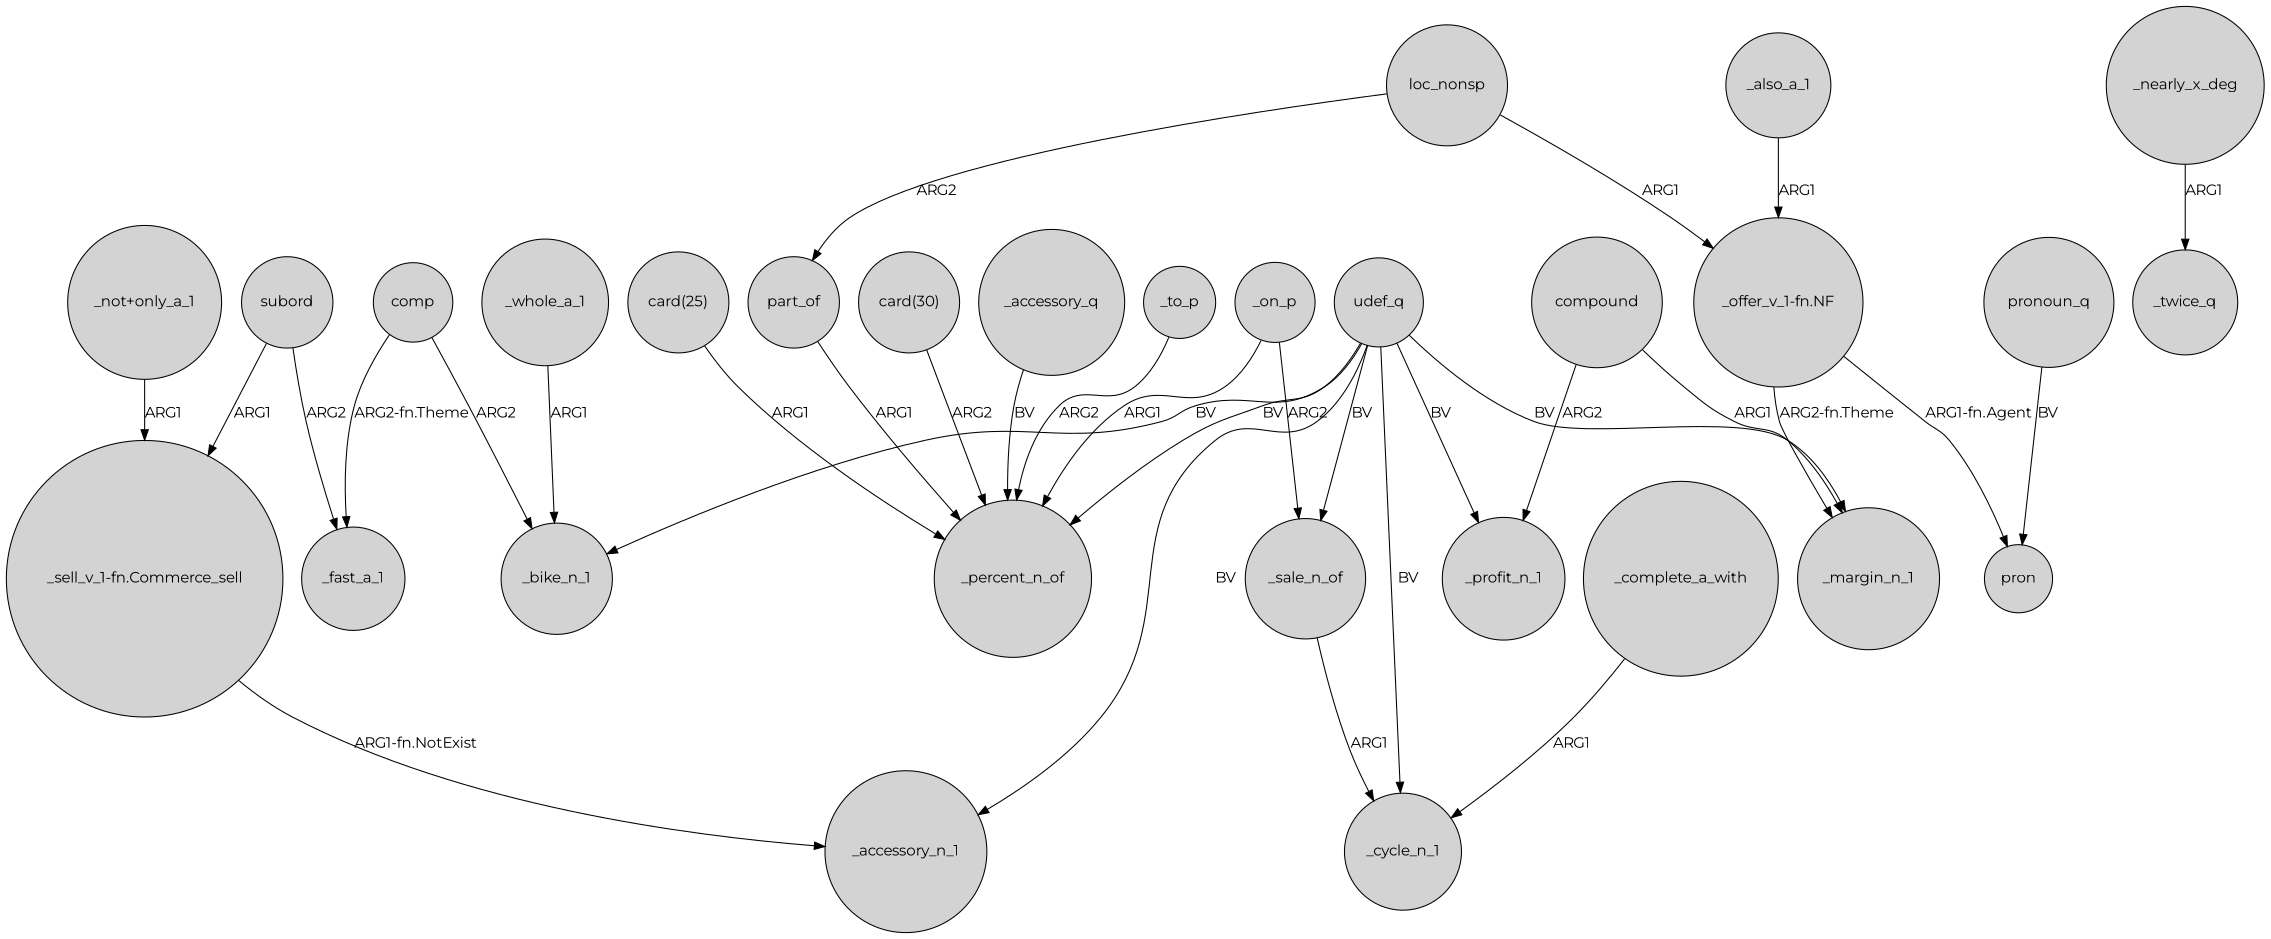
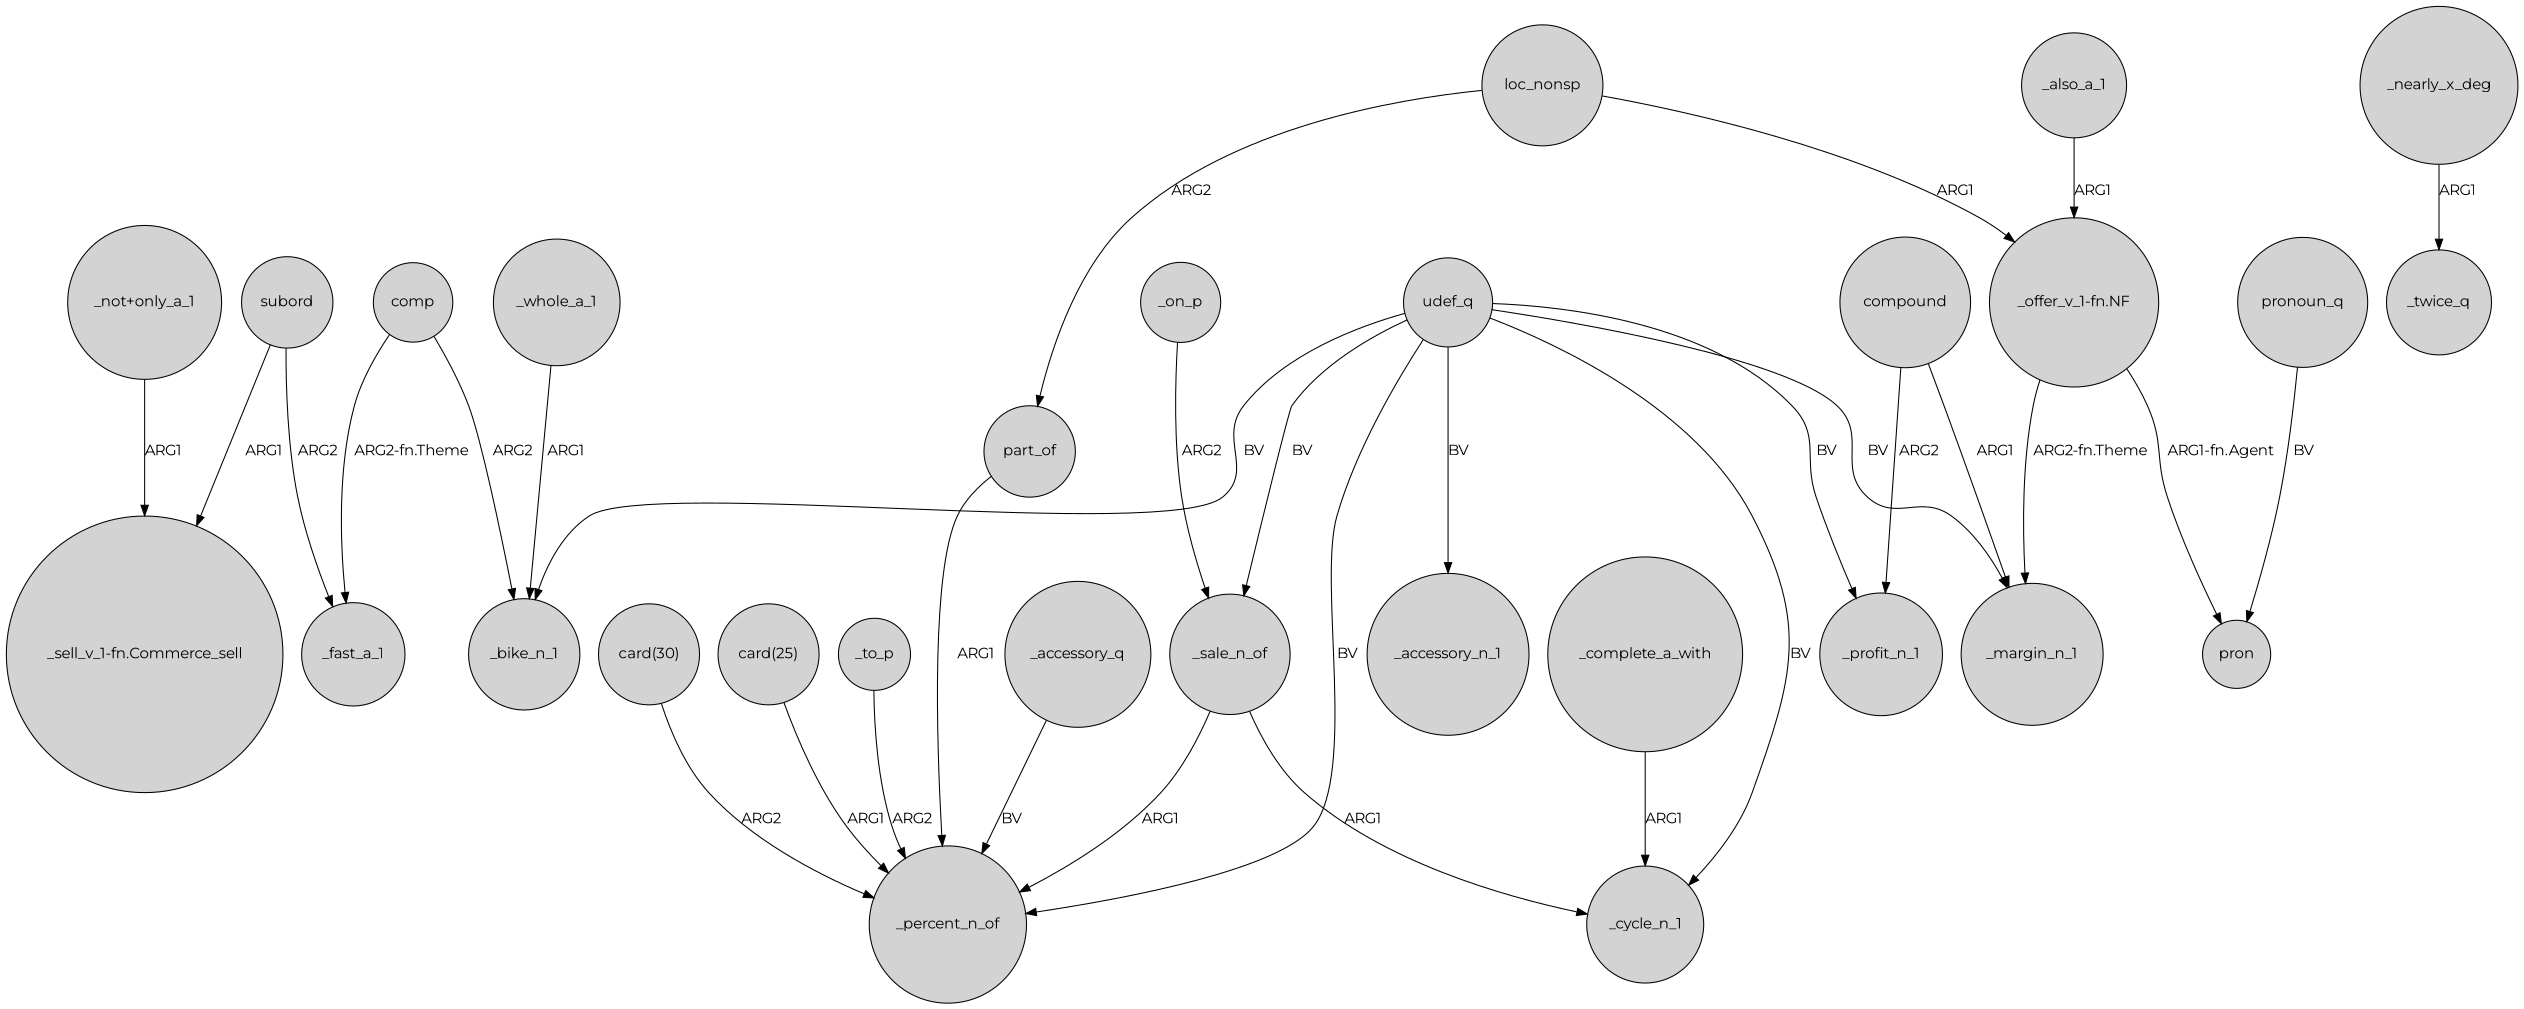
(1145, 397) -> (1137, 816)
(515, 798) -> none
